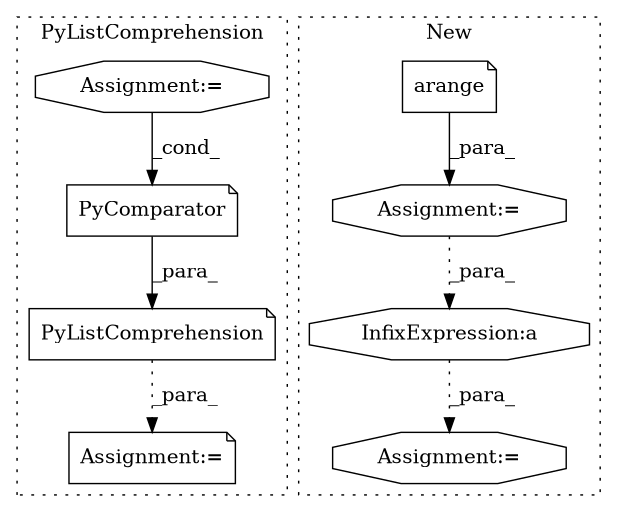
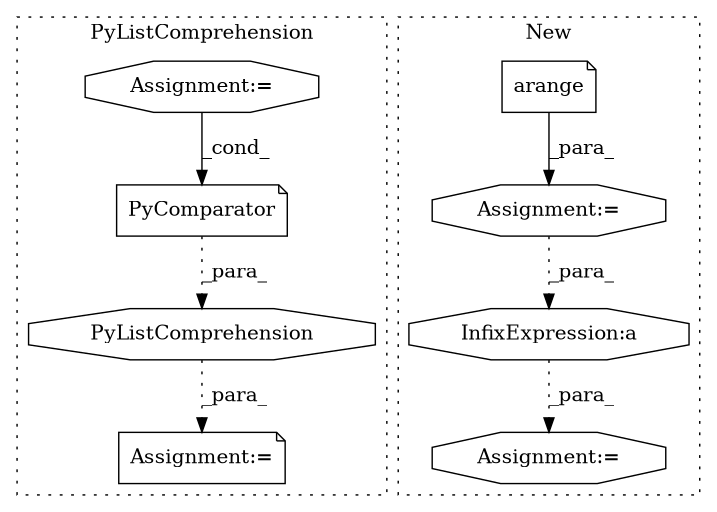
(152, 265) -> (202, 265)
(152, 334) -> (202, 334)
